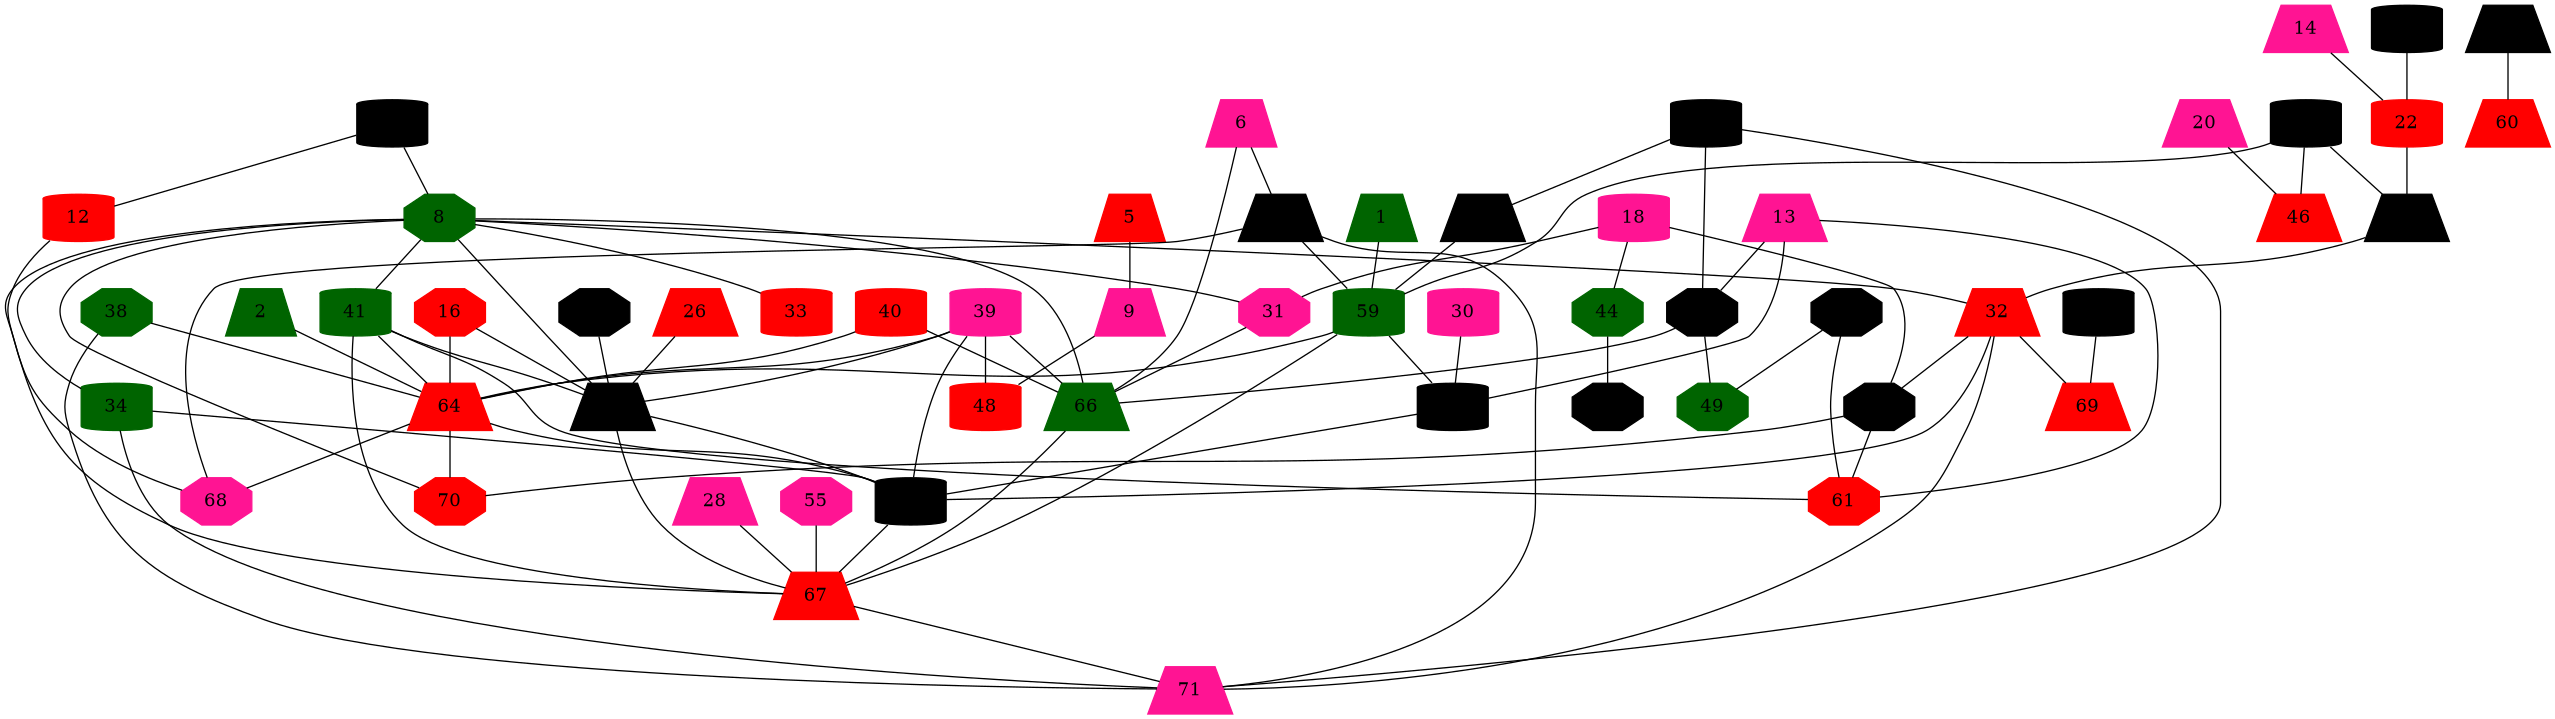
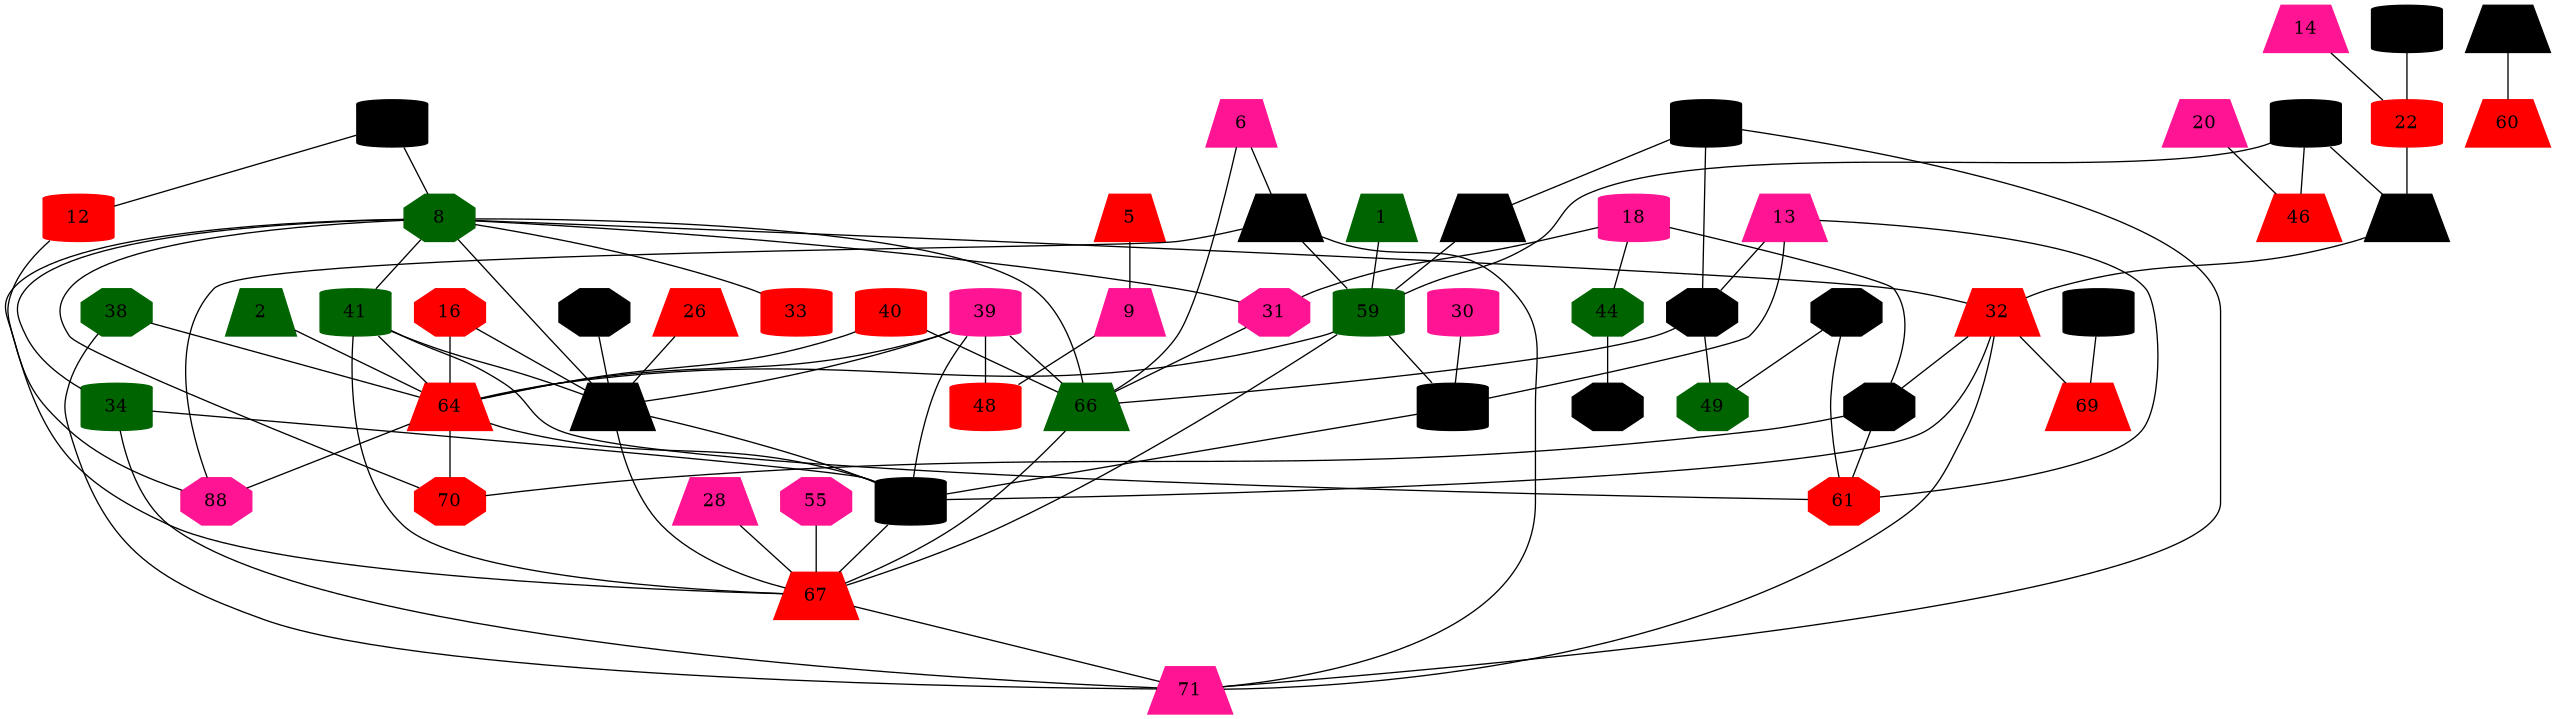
(216, 501) -> (216, 501)
